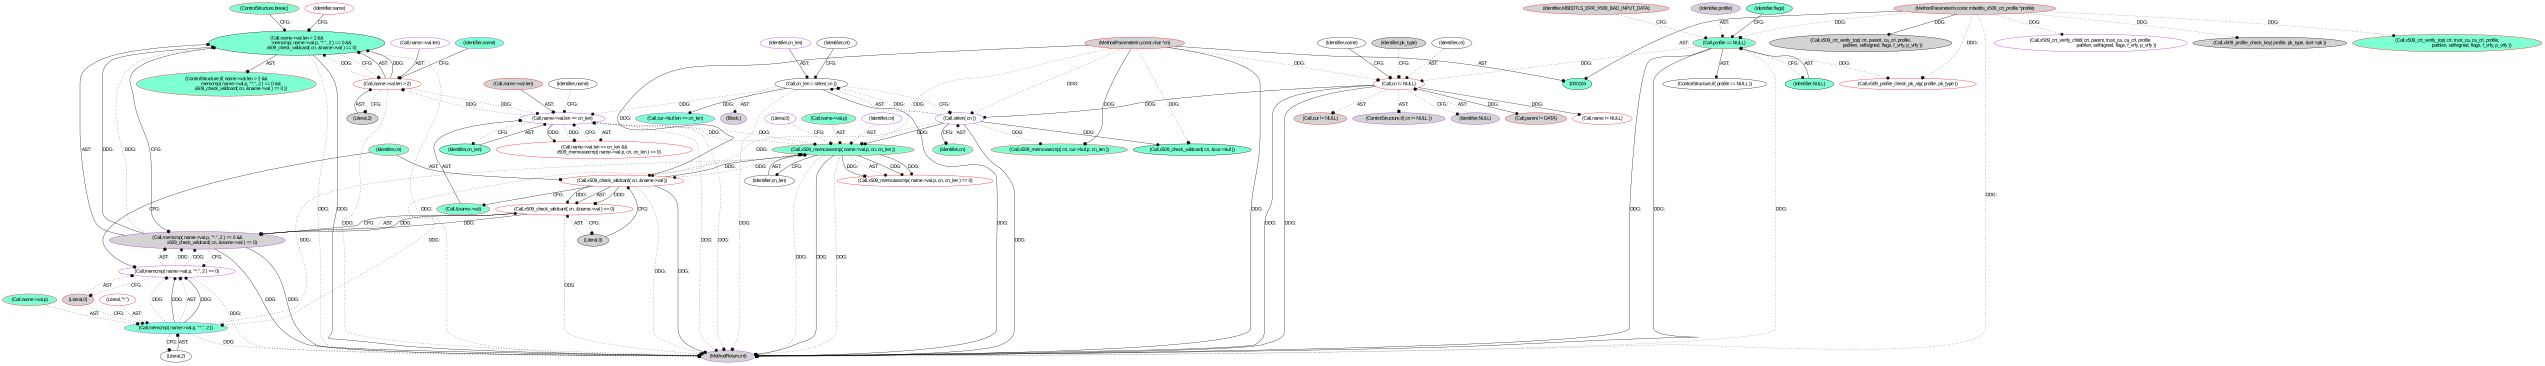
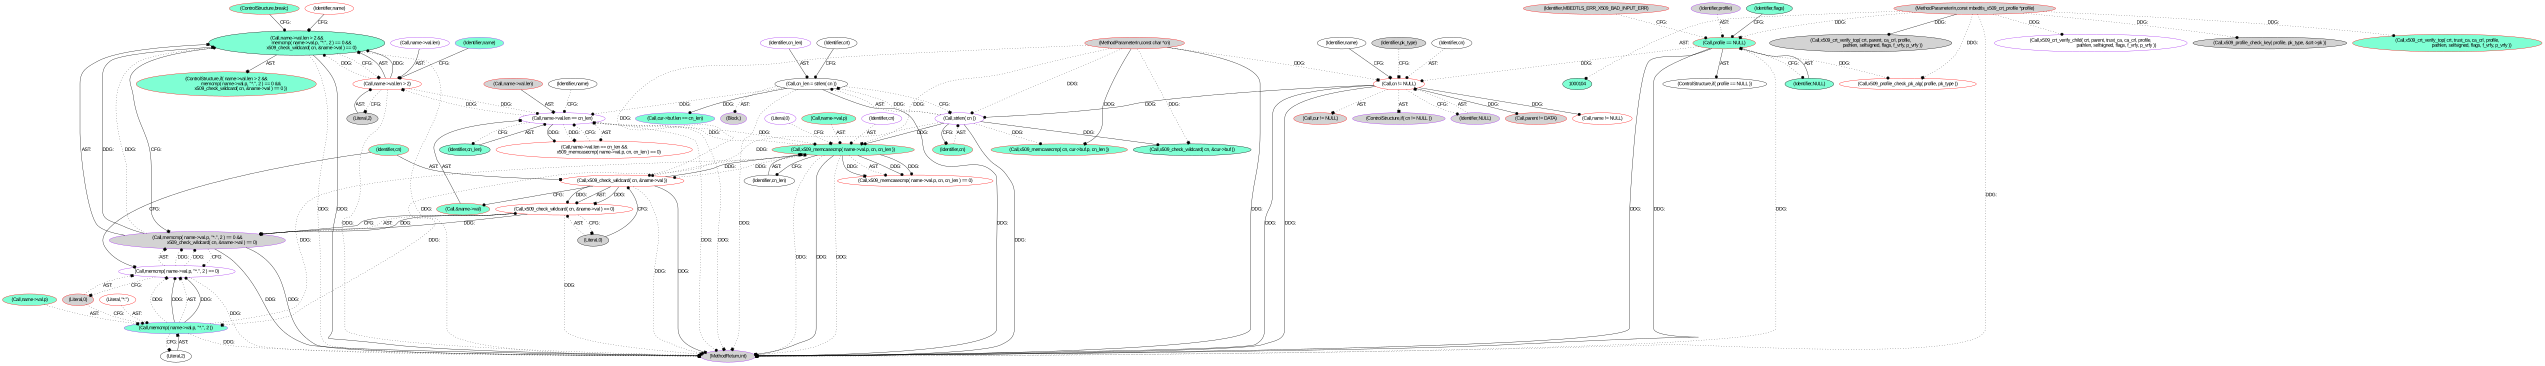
(1596, 8) -> (1596, 8)
(1738, 18) -> (1738, 18)
(1369, 57) -> none
(735, 65) -> (735, 65)
